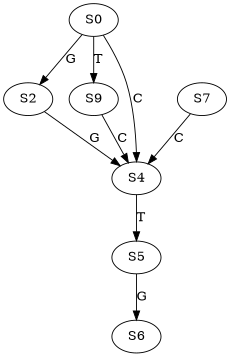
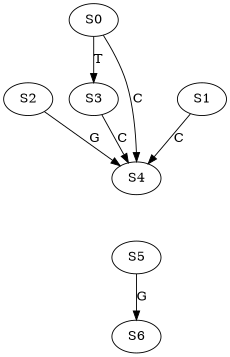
(64, 56) -> none
(94, 99) -> (94, 99)
(202, 99) -> (202, 99)
(136, 213) -> none
